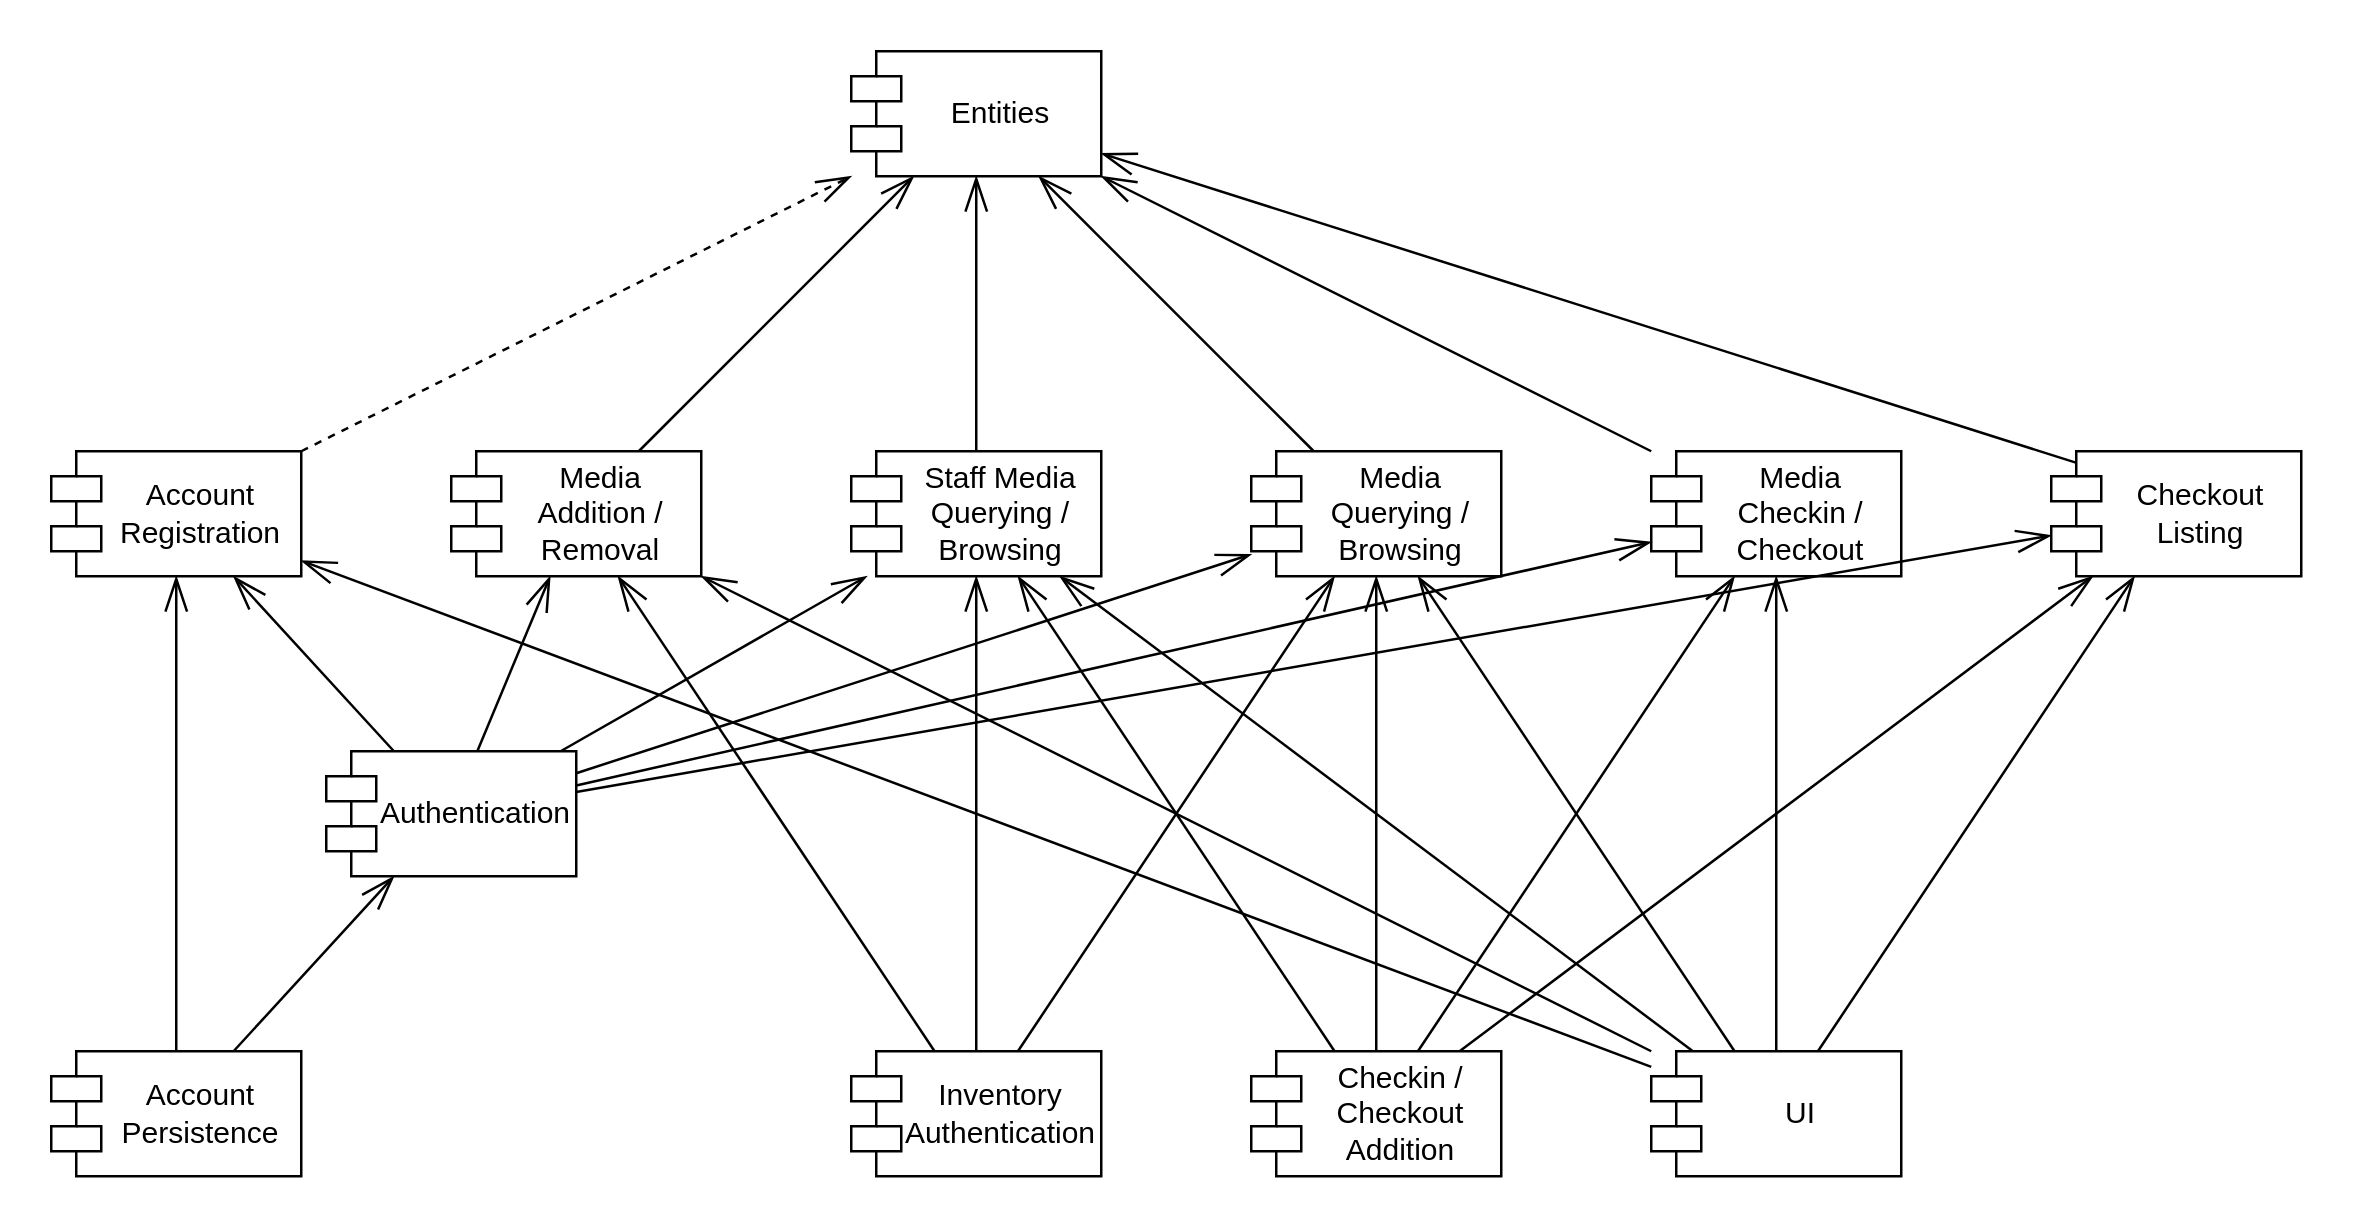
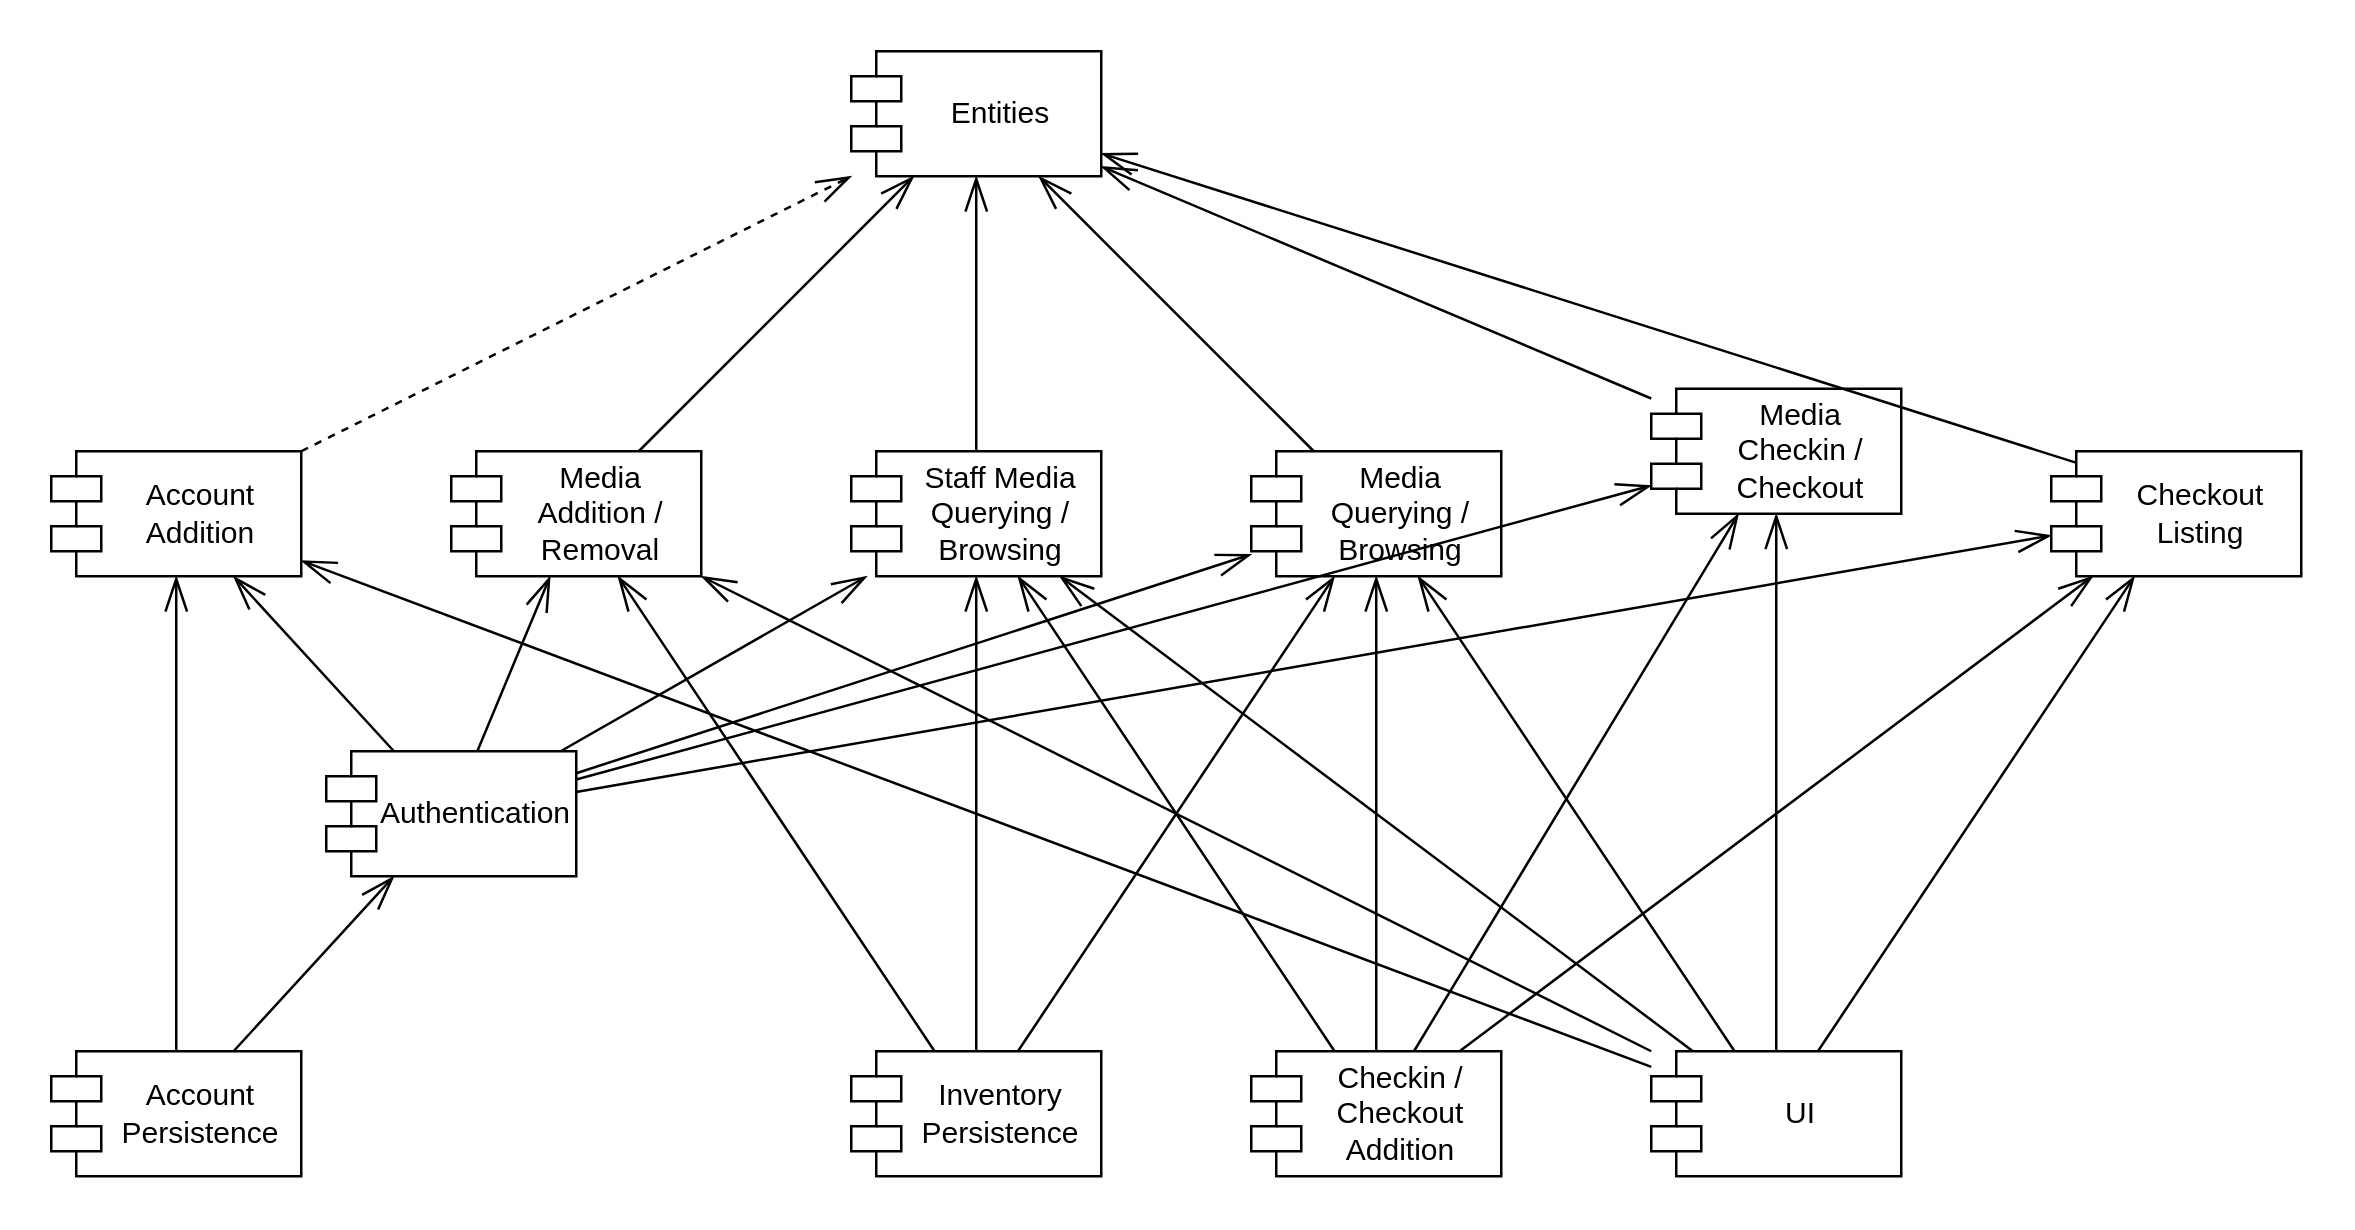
(201, 514) -> (201, 514)
(1776, 514) -> (1776, 451)
(1001, 1114) -> (1001, 1114)
